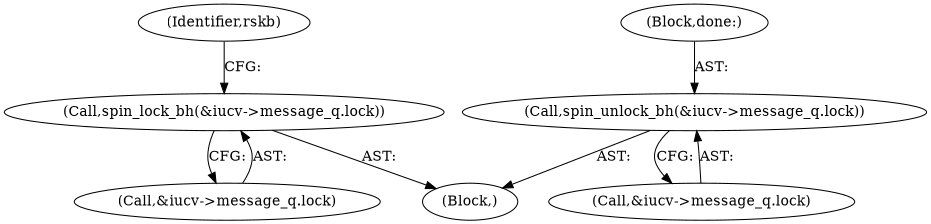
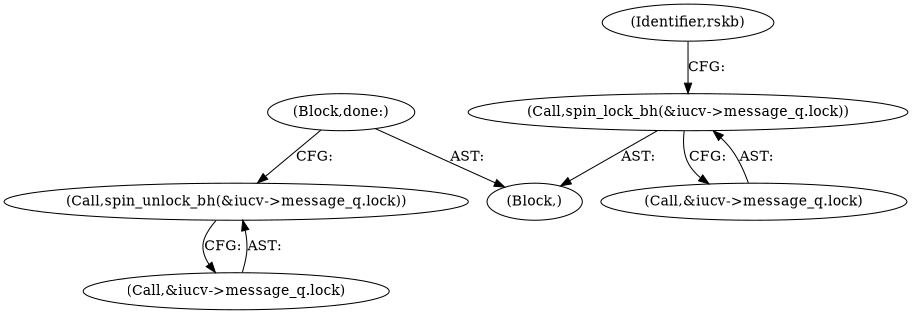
(714, 67) -> (317, 157)
(582, 157) -> (435, 156)
